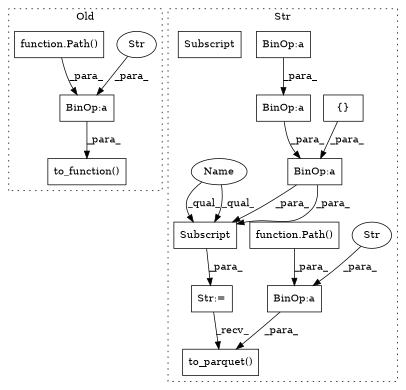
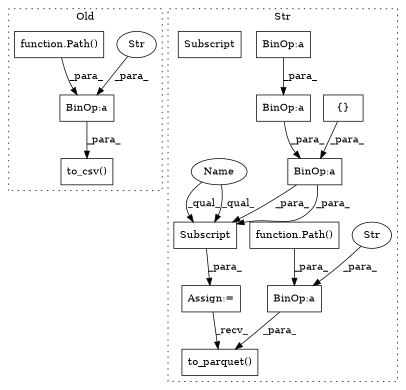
(87, 172) -> (87, 172)
(212, 299) -> (211, 299)
